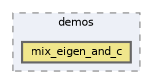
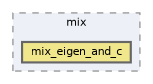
(76, 23) -> (76, 23)
